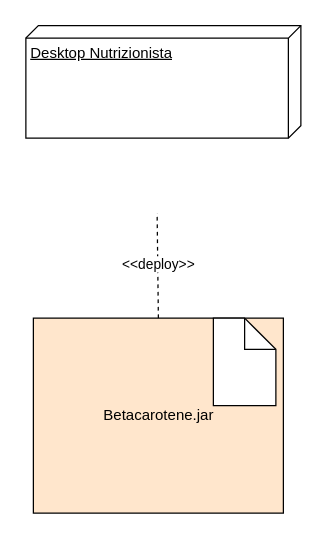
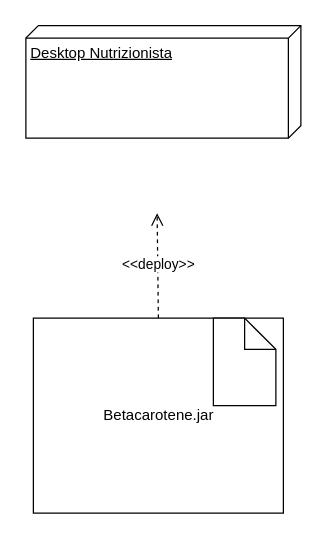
(157, 217) -> (157, 219)
(158, 416) -> (158, 416)
